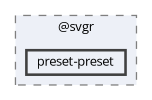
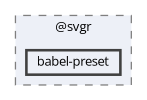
(76, 62) -> (73, 62)
